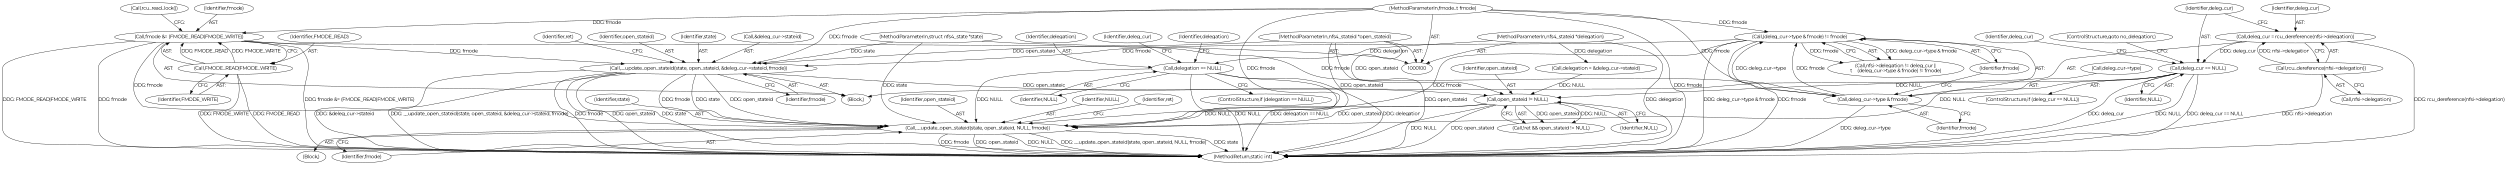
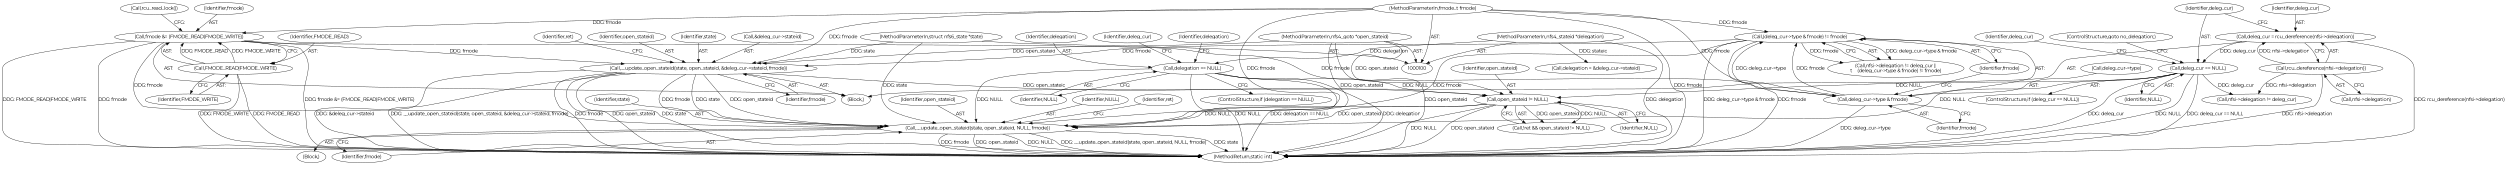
(931, 37) -> (931, 37)
(1335, 37) -> (1335, 37)
(1593, 51) -> (1593, 51)
(1558, 84) -> (1316, 79)
none -> (2257, 100)
